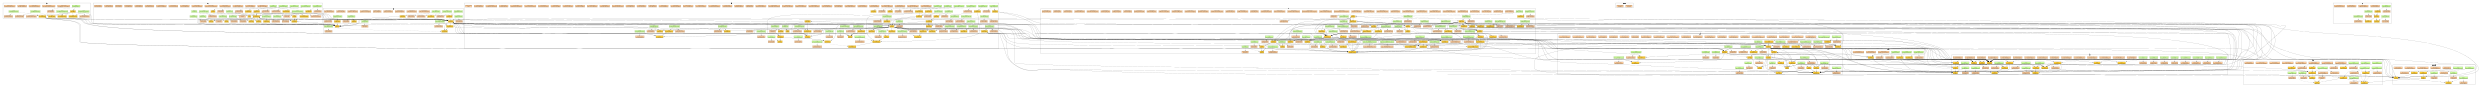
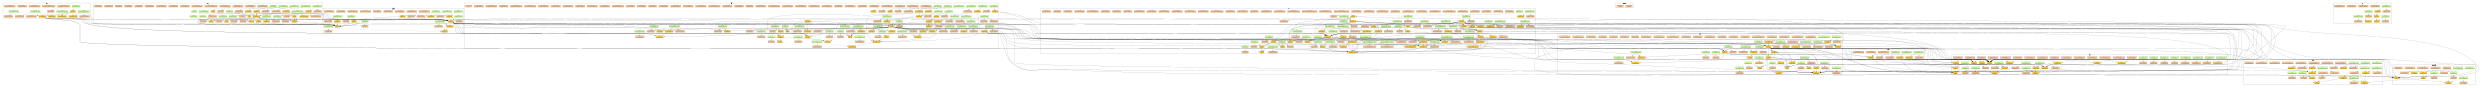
(393, 9) -> (393, 9)
none -> (938, 21)
